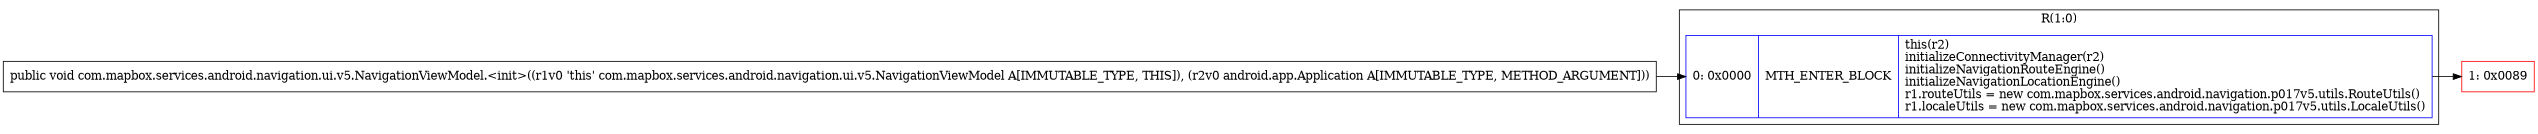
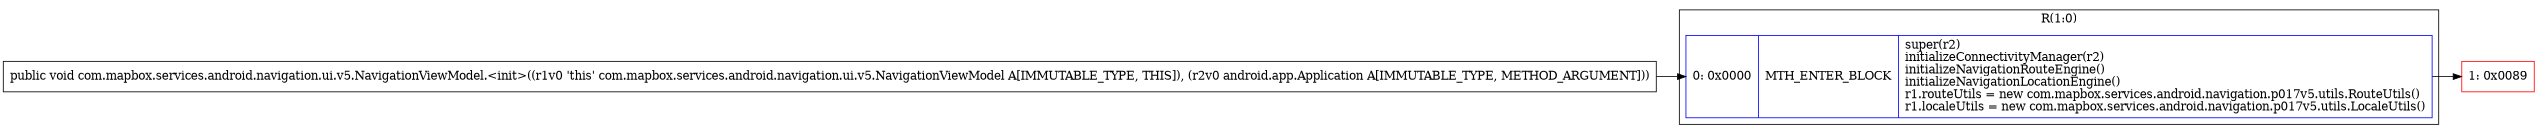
(1927, 45) -> (1933, 45)
